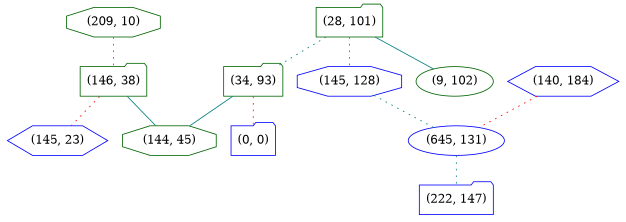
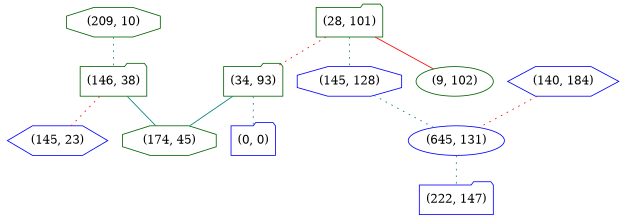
(301, 52) -> (301, 52)
(404, 53) -> (404, 53)
(253, 111) -> (253, 111)
(169, 141) -> (169, 141)
